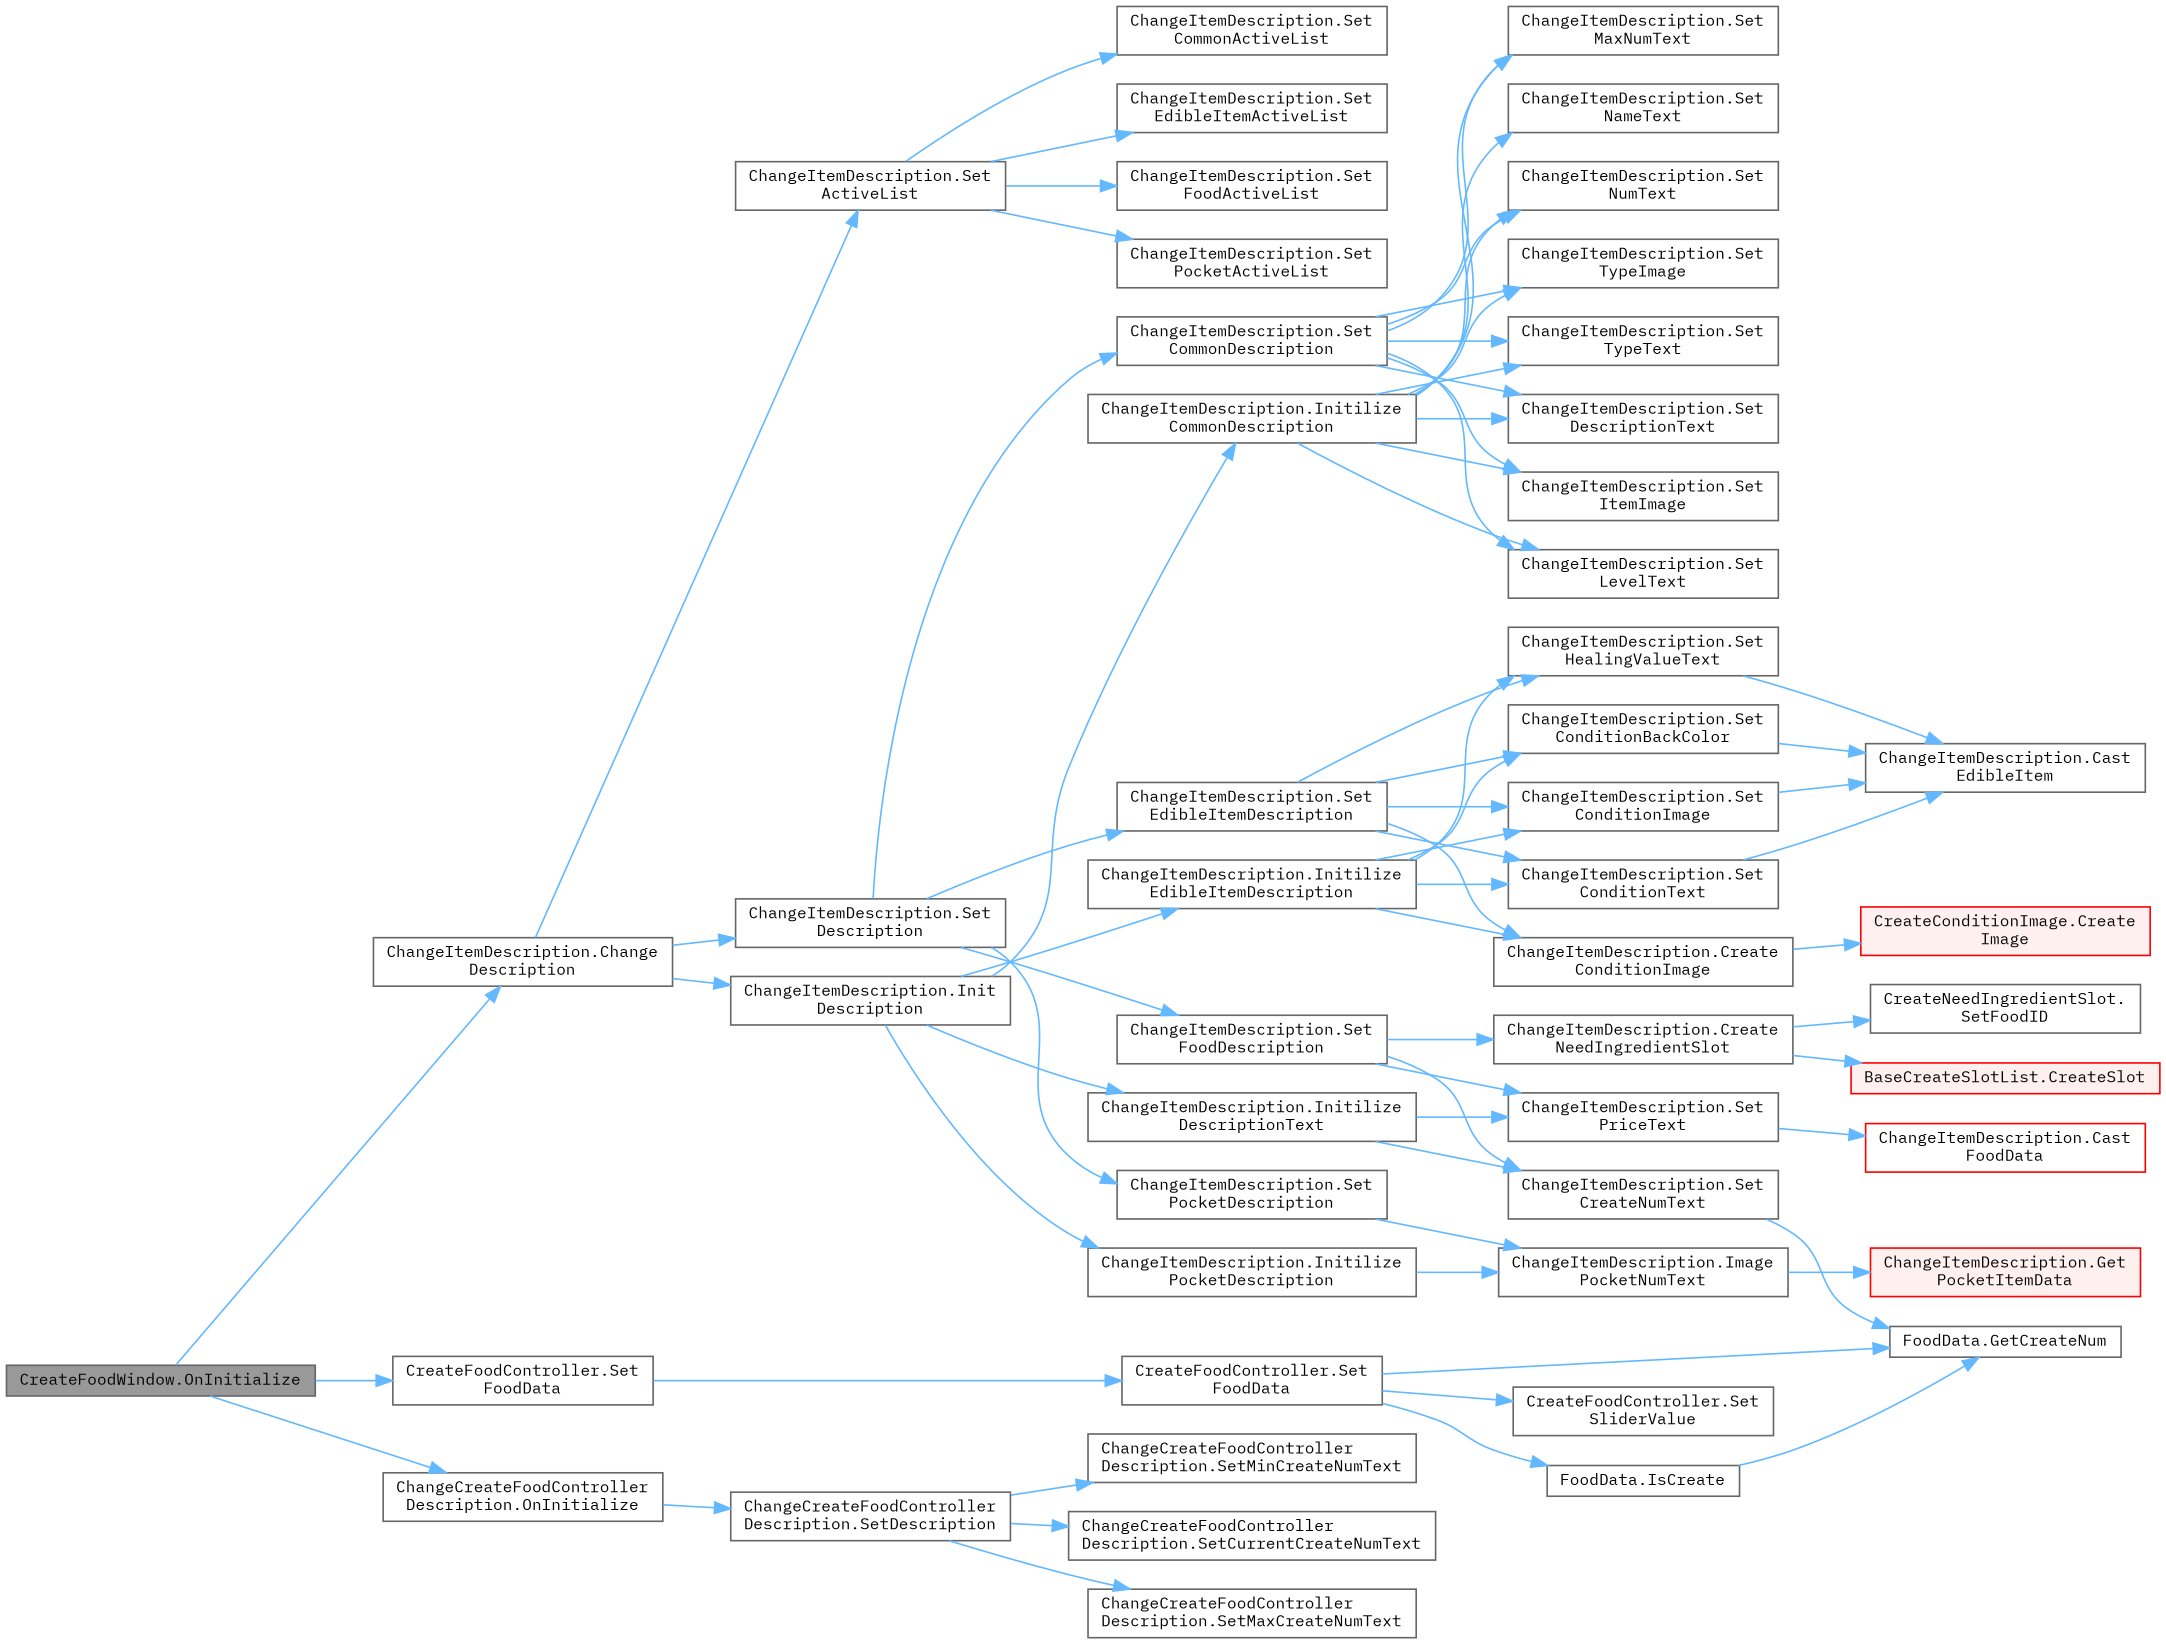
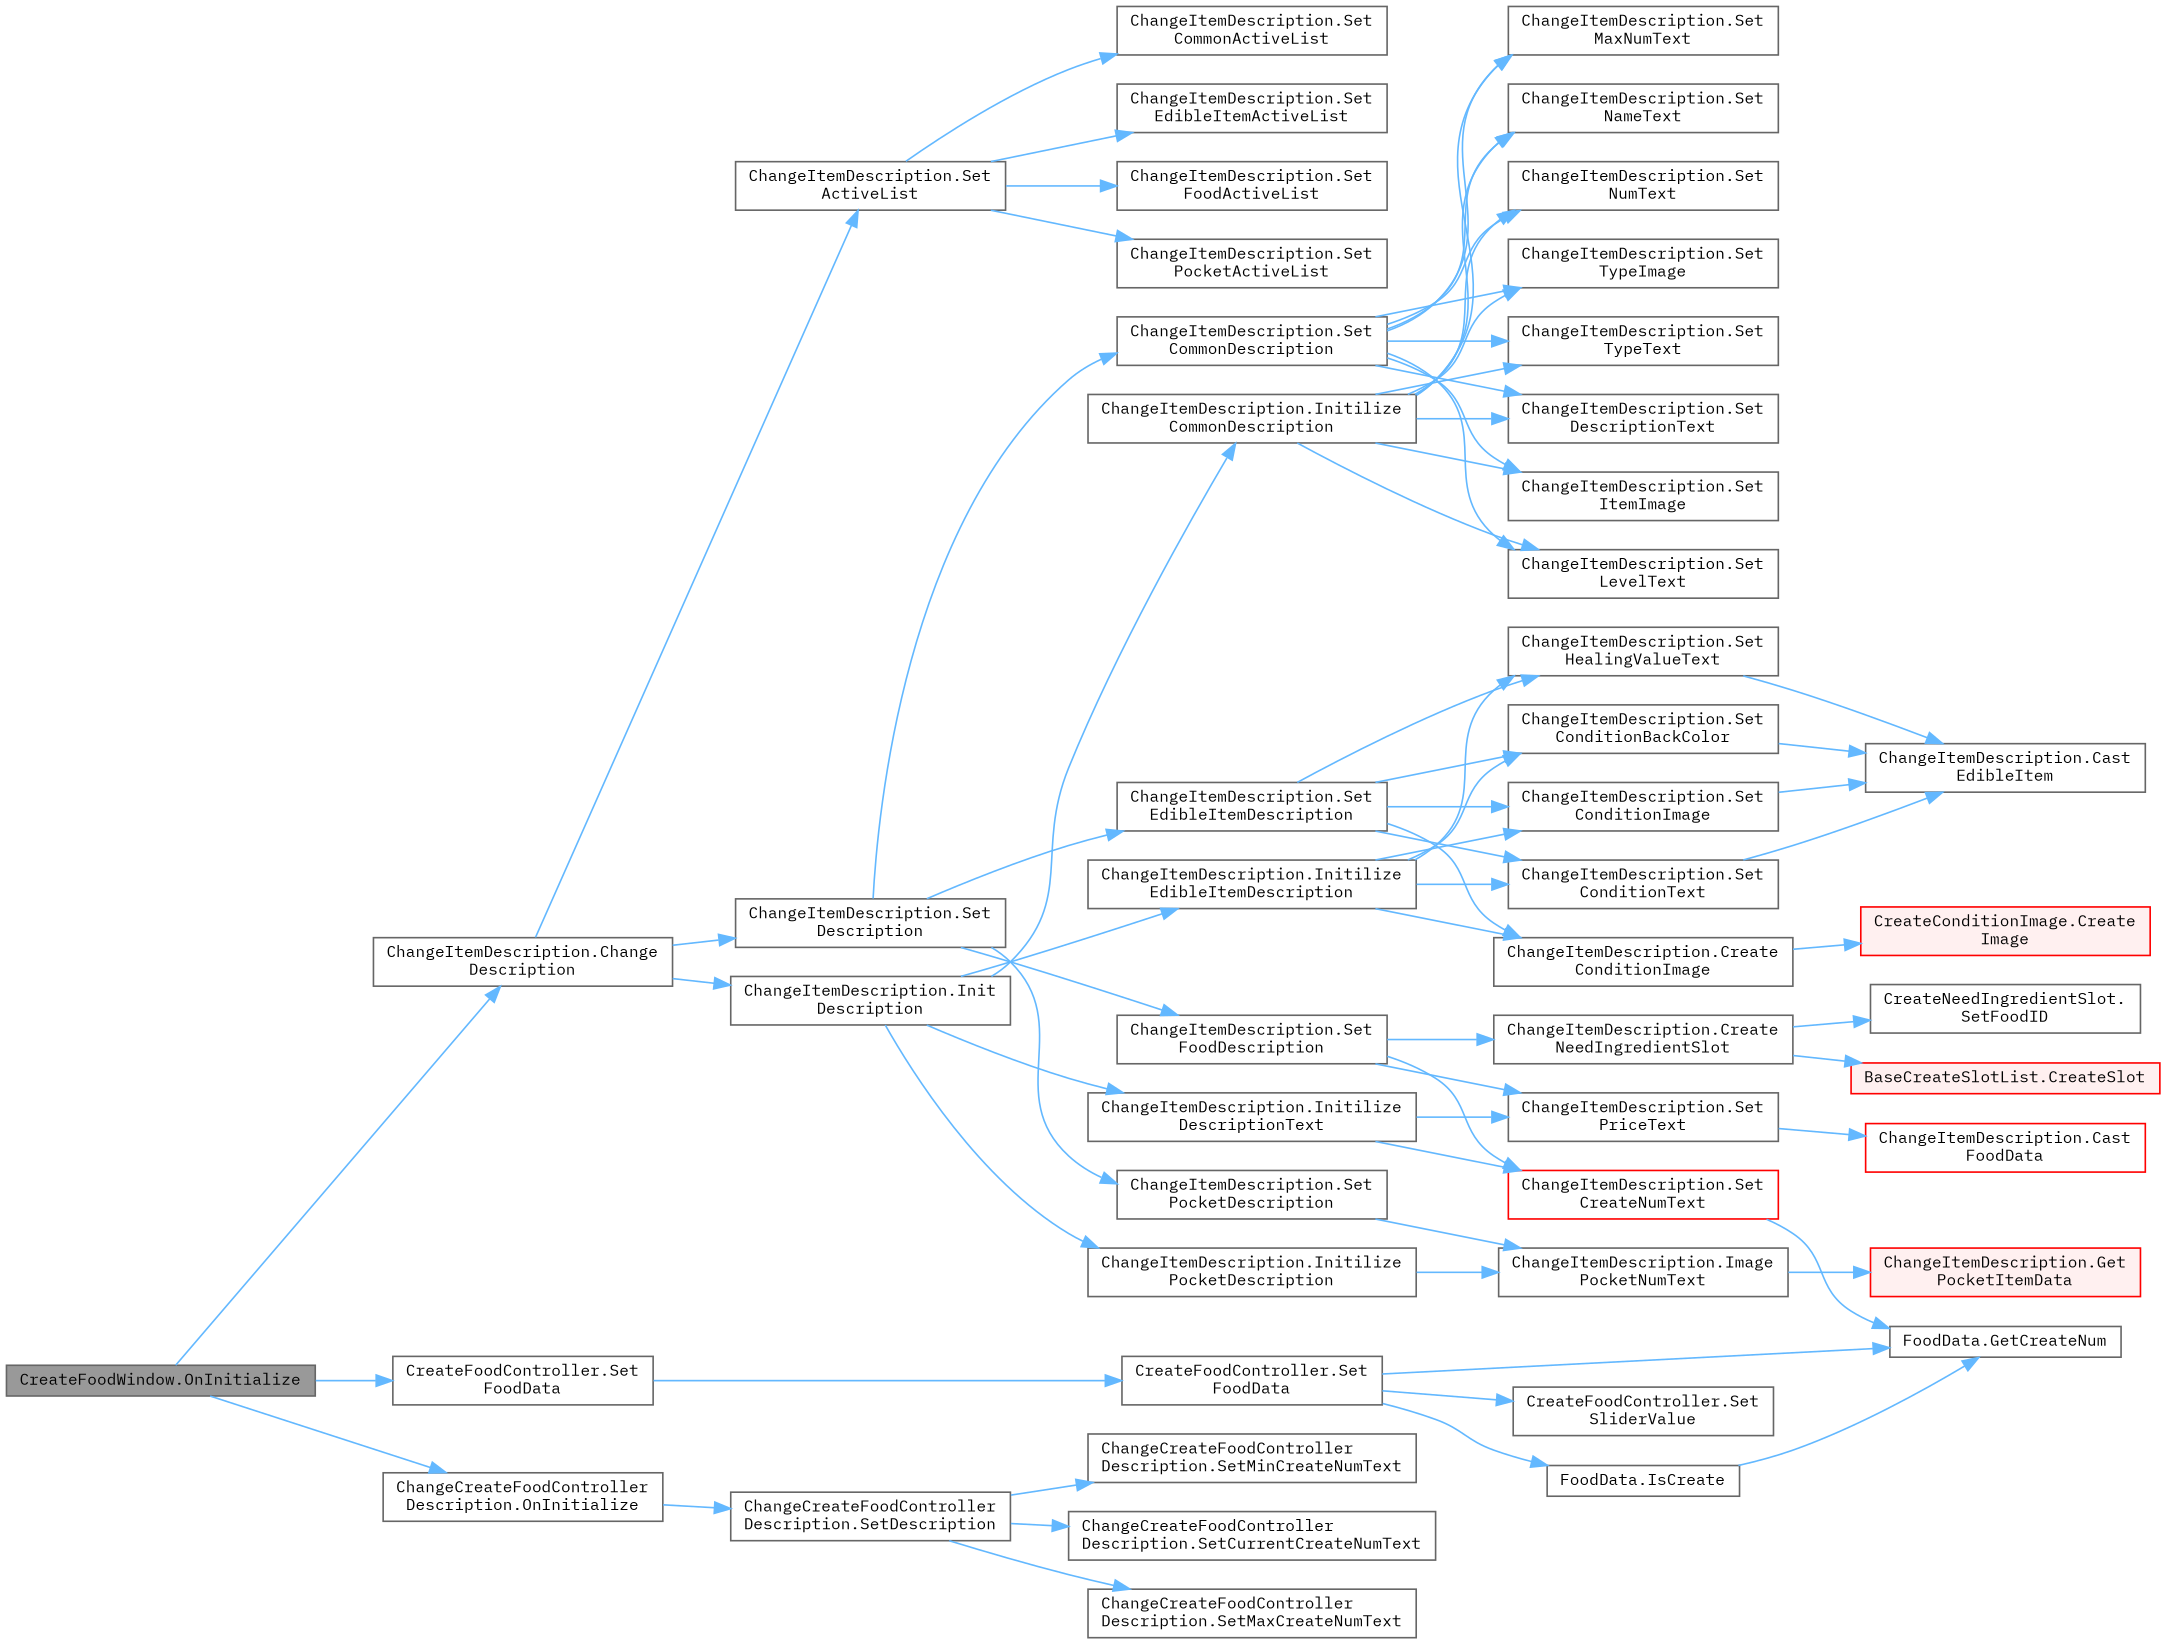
none -> (1464, 248)
(1643, 1195) -> (1643, 1195)
